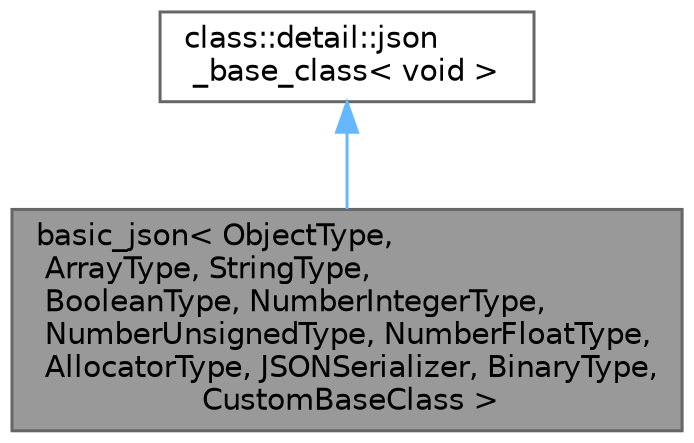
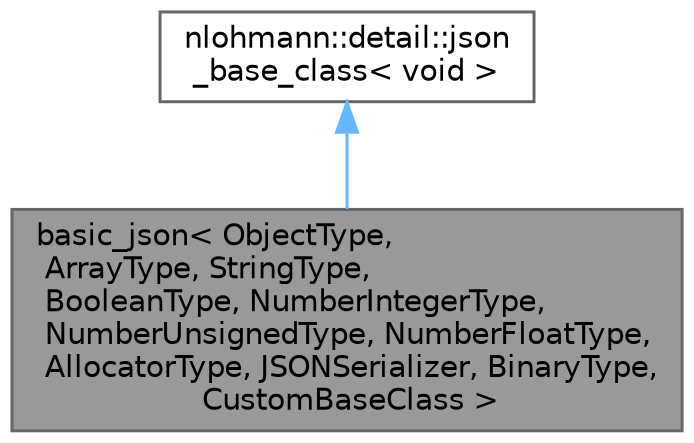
(347, 57) -> (347, 57)
